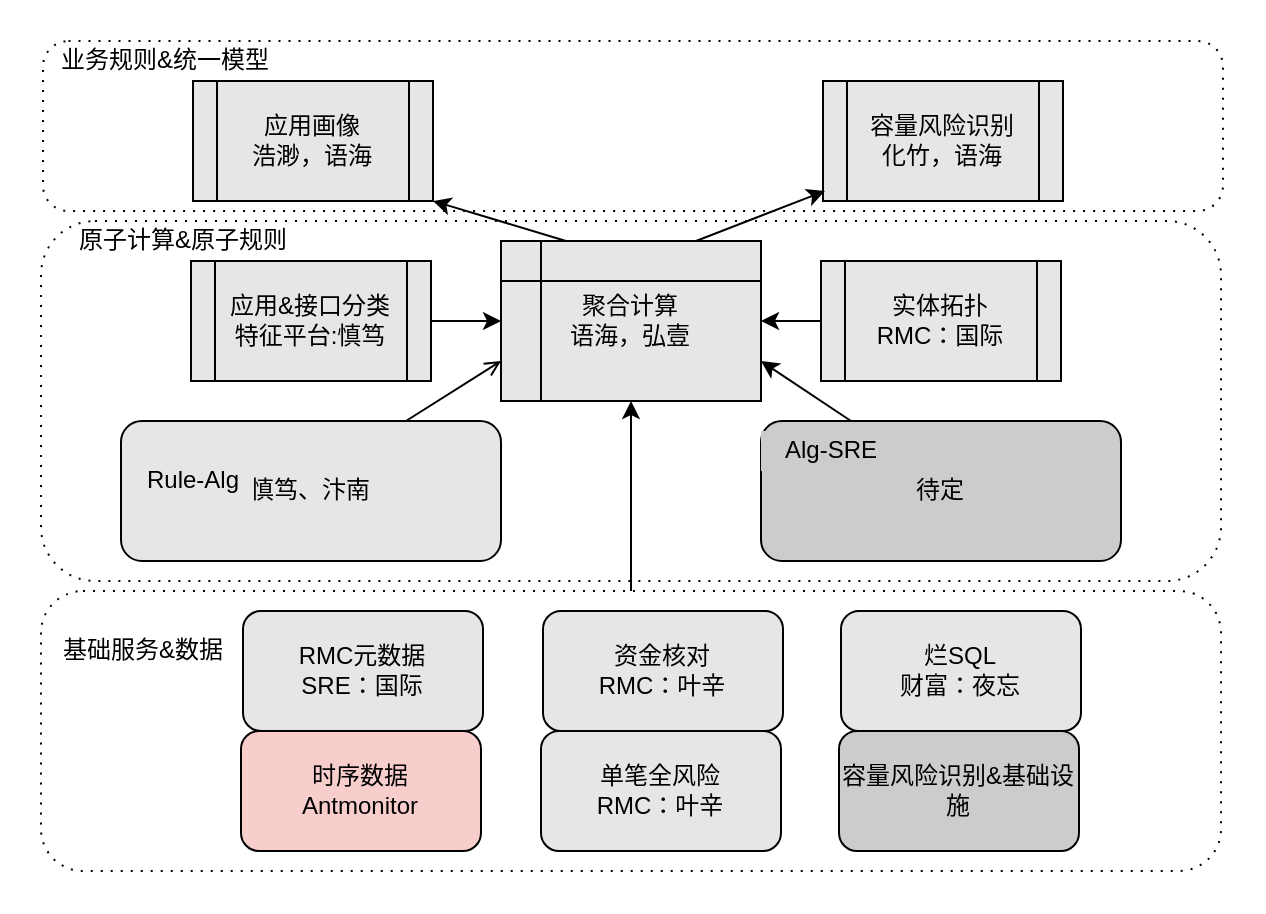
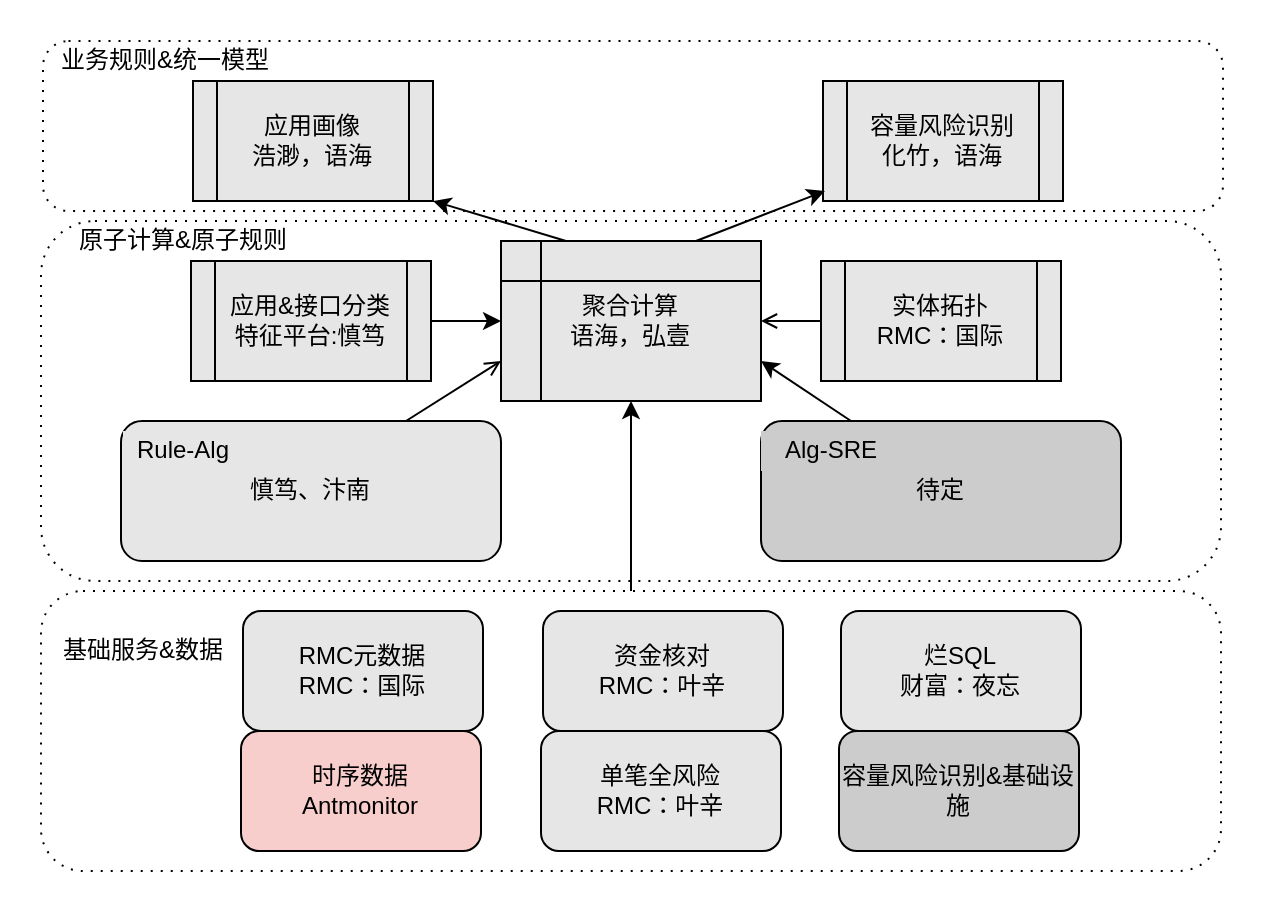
(776, 321) -> (773, 321)
(193, 481) -> (183, 451)
(363, 671) -> (363, 671)
